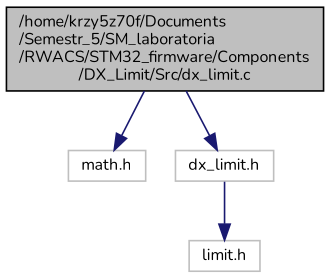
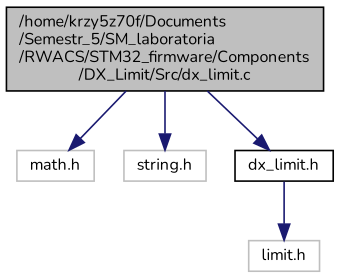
none -> (165, 166)
(225, 166) -> (284, 166)
